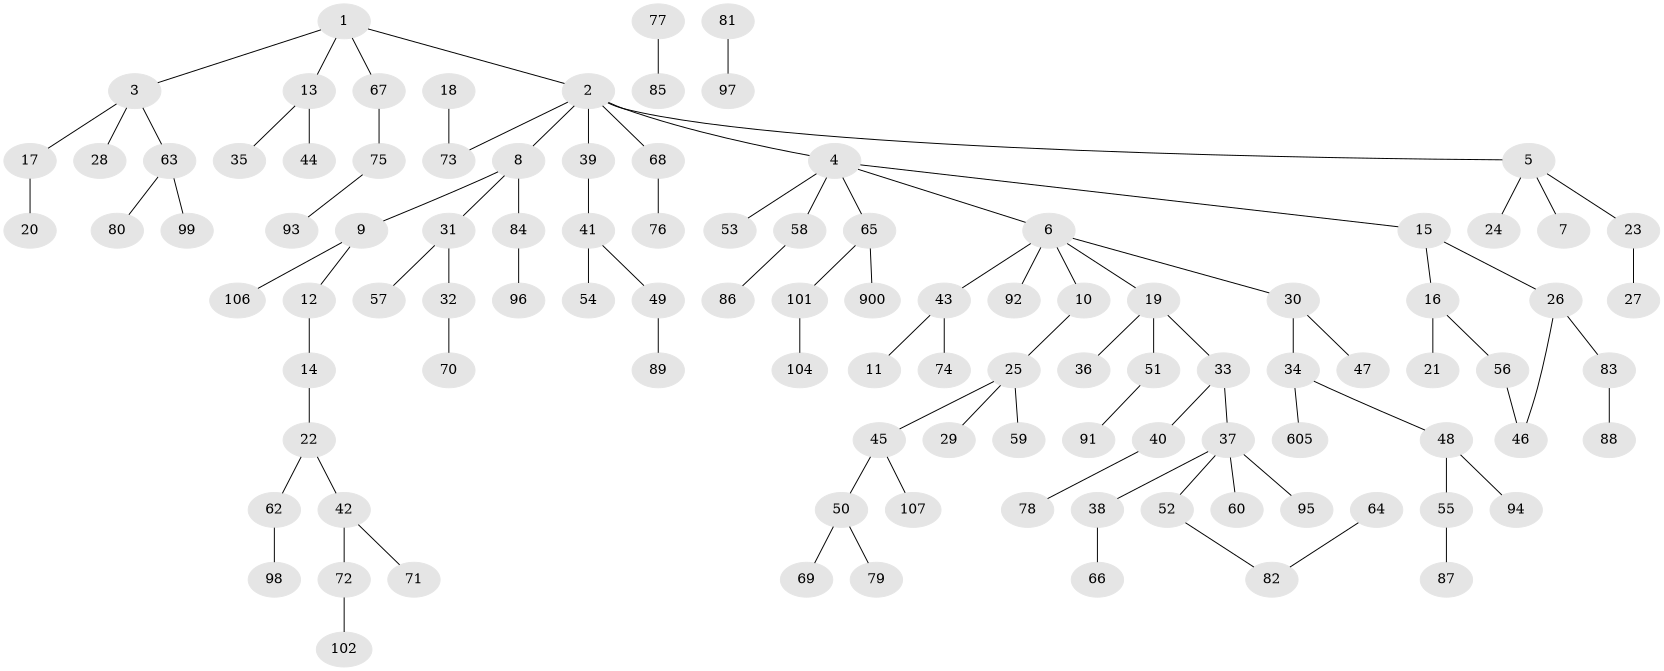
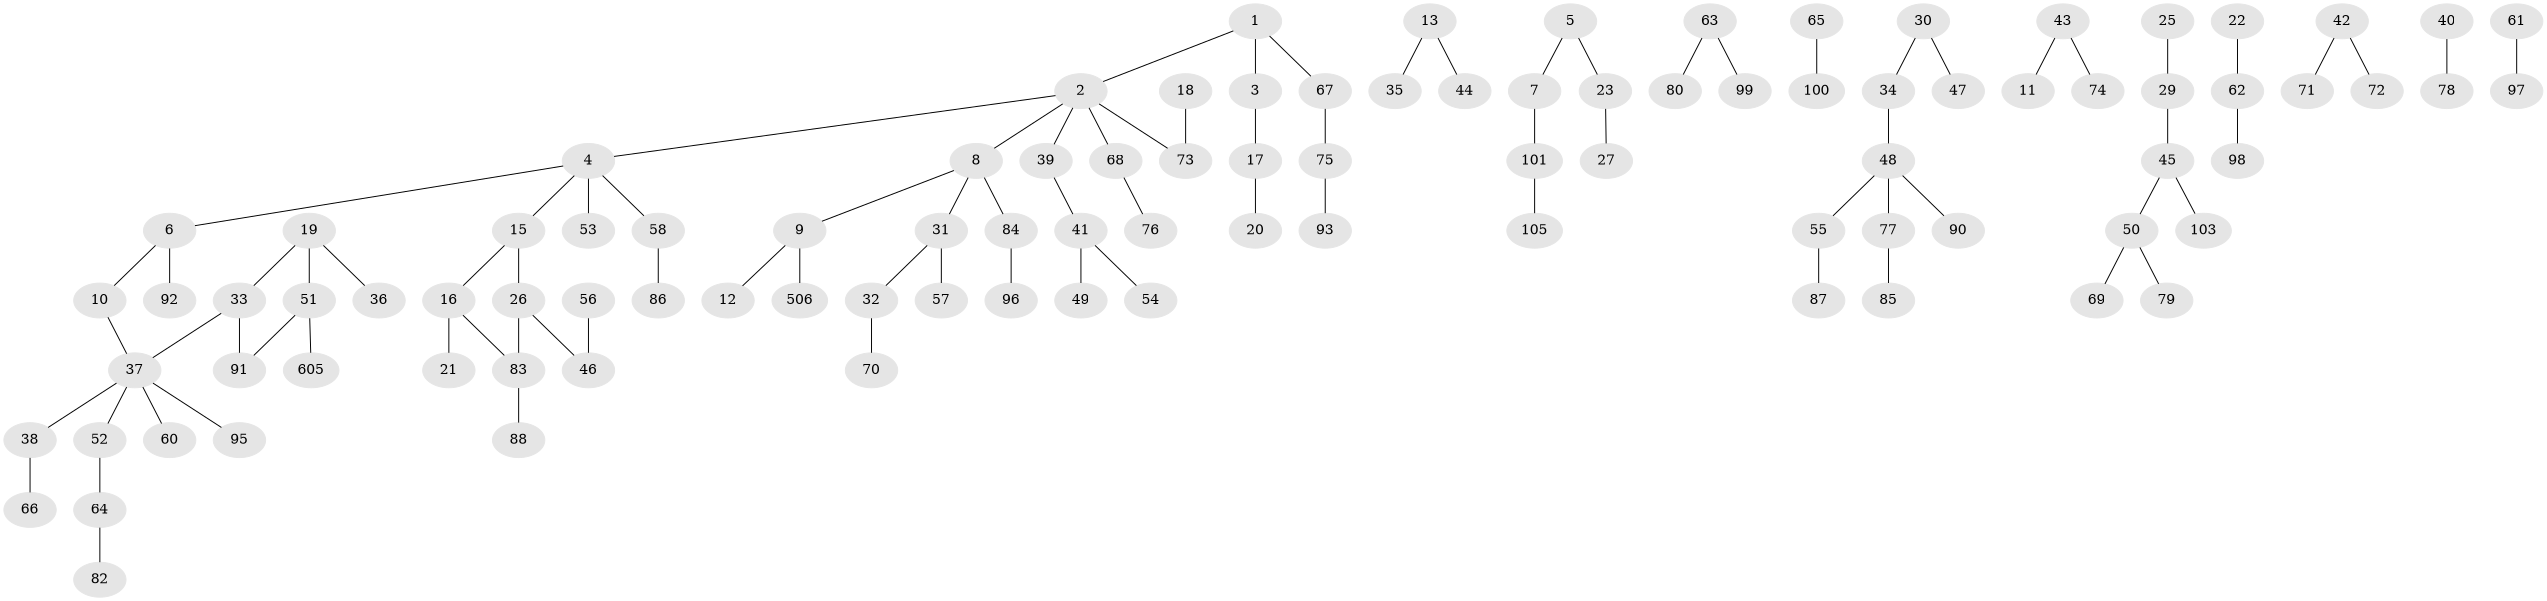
(728, 21) -> (2517, 21)
(327, 56) -> none
(152, 126) -> none
(1054, 149) -> none
(100, 161) -> none
(852, 196) -> none
none -> (1888, 196)
(1494, 231) -> none
(835, 265) -> (1535, 126)
(996, 266) -> none
(1101, 266) -> none
(1171, 266) -> none
(238, 301) -> (800, 301)
(872, 301) -> (1817, 91)
(1049, 335) -> (117, 335)
(1468, 335) -> (484, 335)
(309, 370) -> none
(658, 370) -> none
(800, 370) -> (1535, 231)
(947, 405) -> (2168, 126)
(1191, 405) -> (239, 336)
(1297, 405) -> (310, 336)
(1019, 440) -> none
(327, 475) -> none
(913, 510) -> (2204, 231)
(1516, 510) -> (1958, 231)
(1220, 545) -> (100, 475)
(344, 650) -> none
